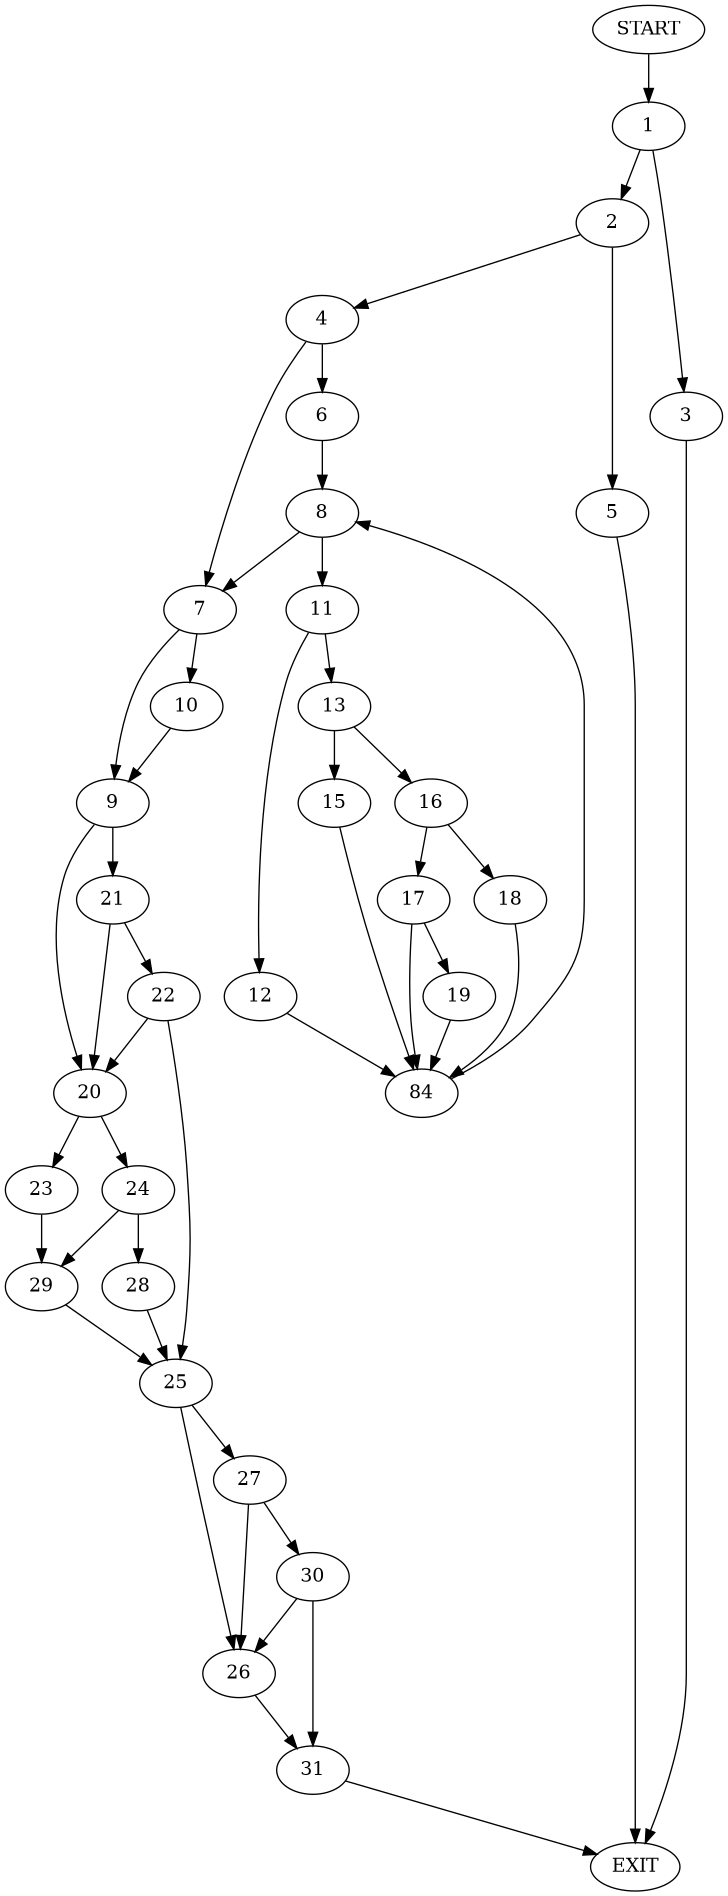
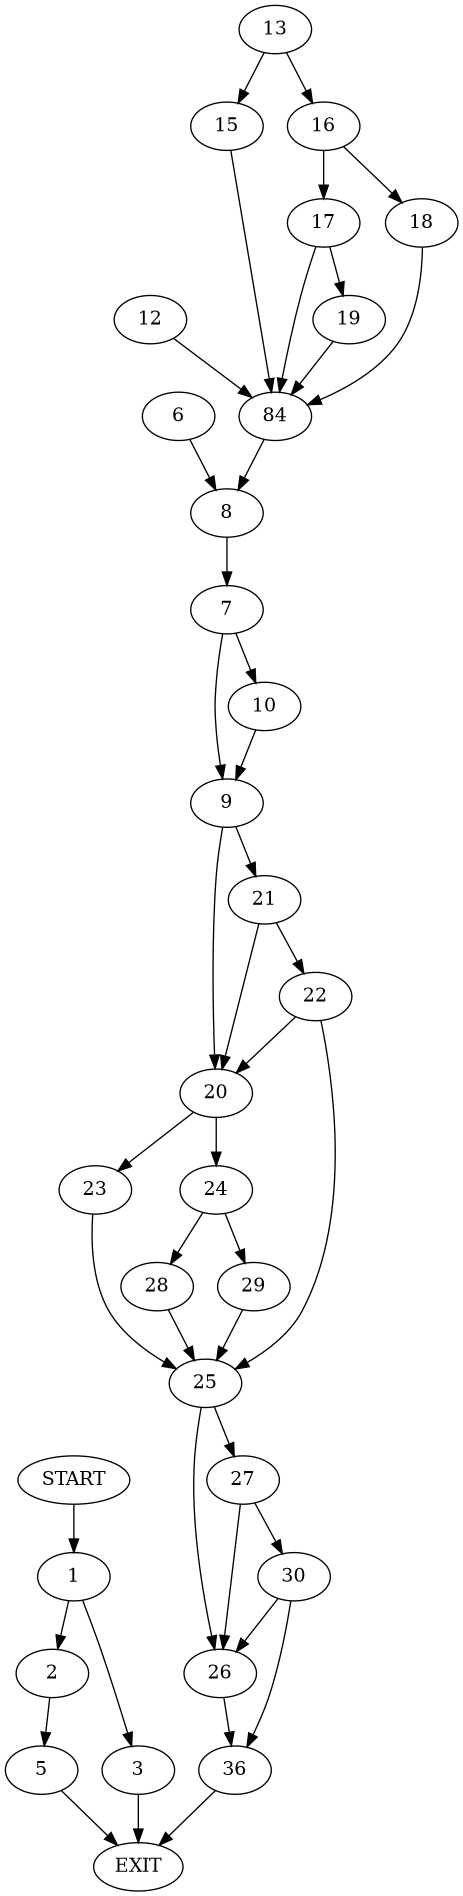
(322, 320) -> none
(322, 610) -> none
(42, 1232) -> (104, 1300)
(313, 1770) -> (235, 1770)
